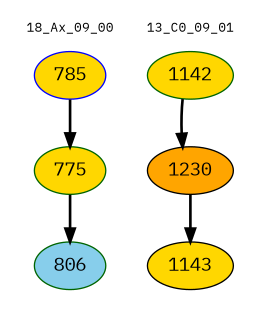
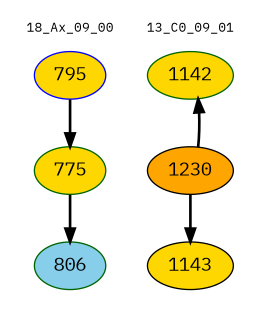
(70, 75) -> (70, 75)
(182, 116) -> (199, 130)
